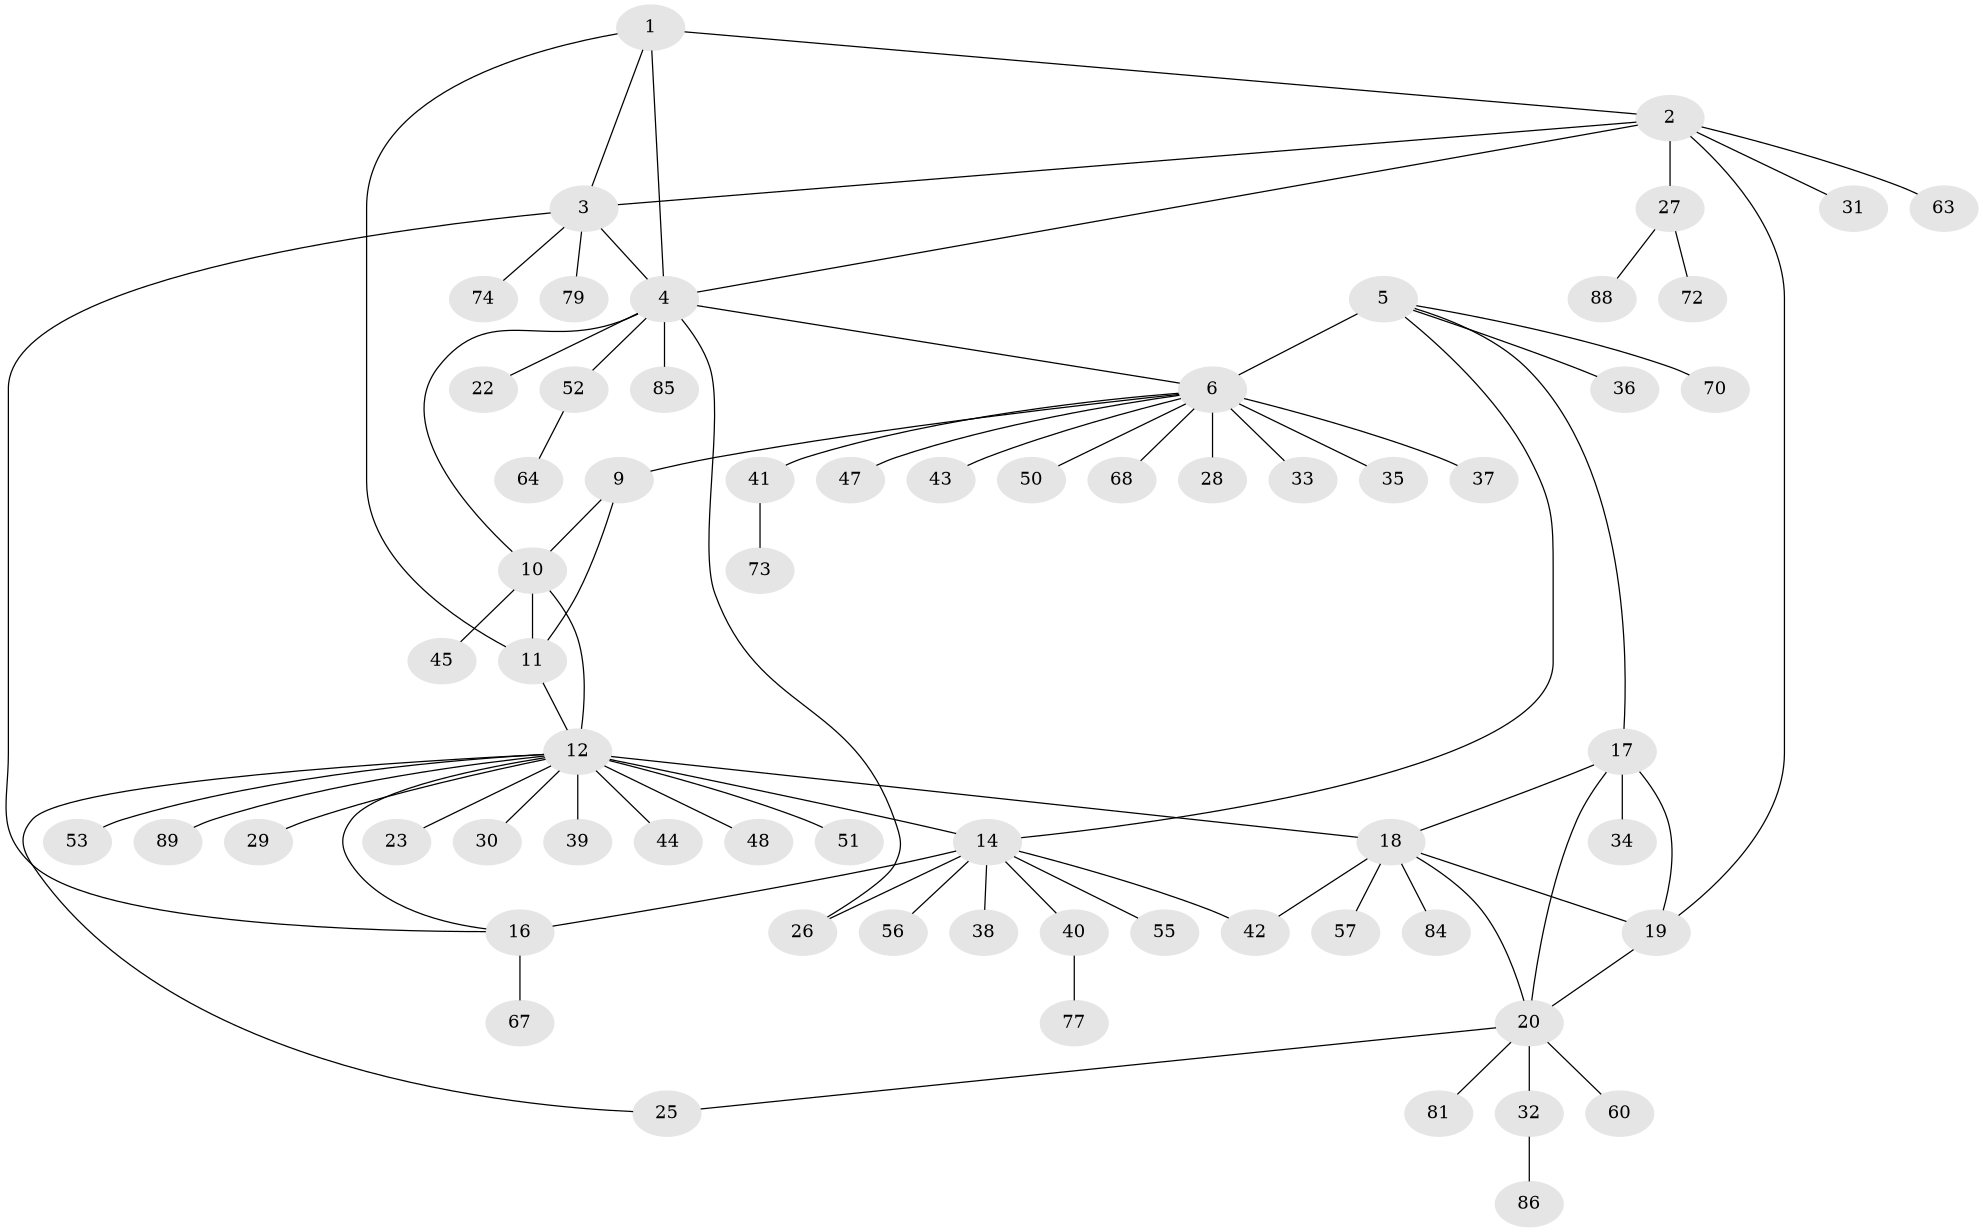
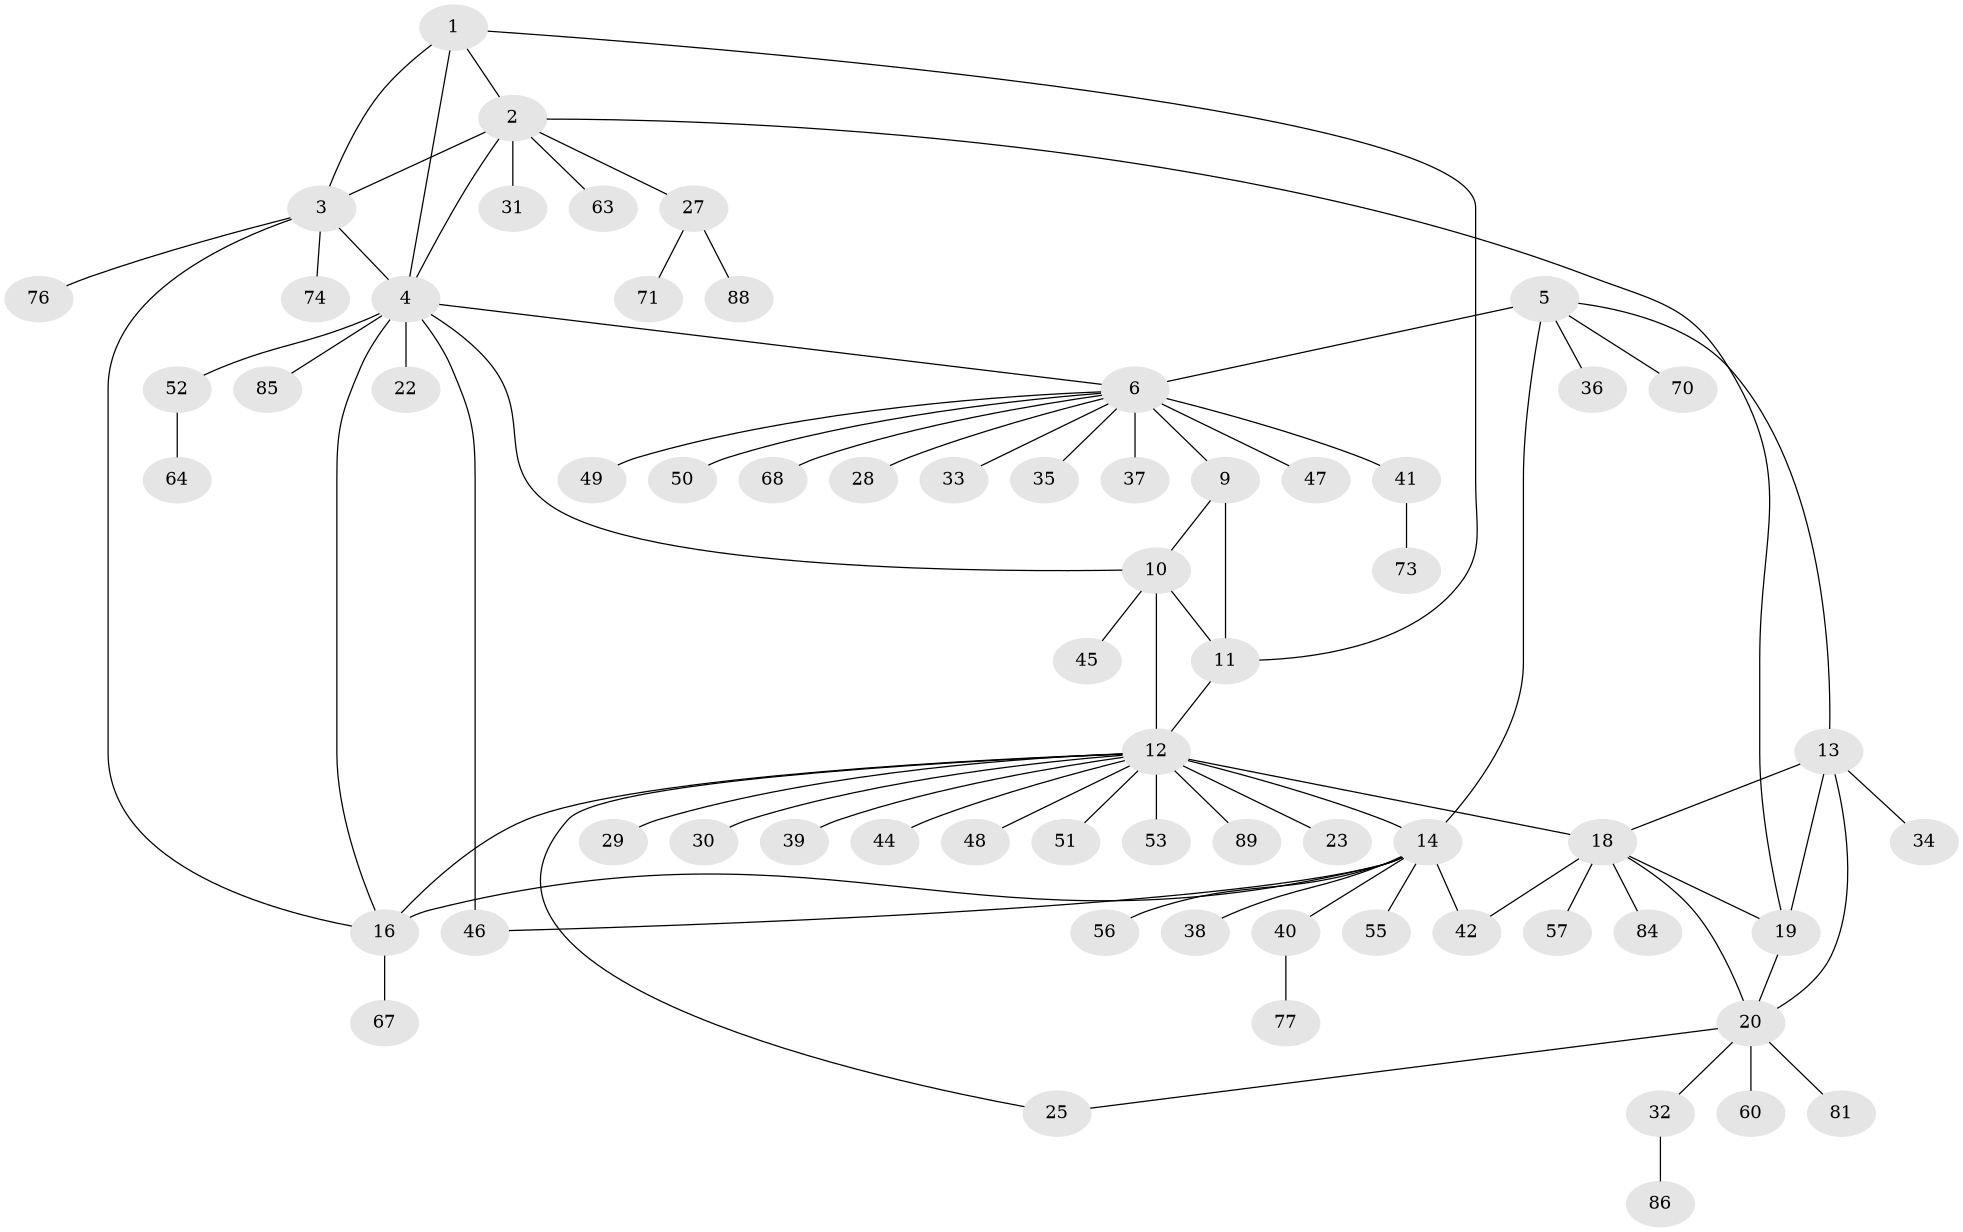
(574, 299) -> (39, 299)
(1693, 299) -> (649, 299)
(941, 480) -> (592, 480)
none -> (337, 612)
(1622, 752) -> (1829, 752)
(803, 933) -> (475, 933)
